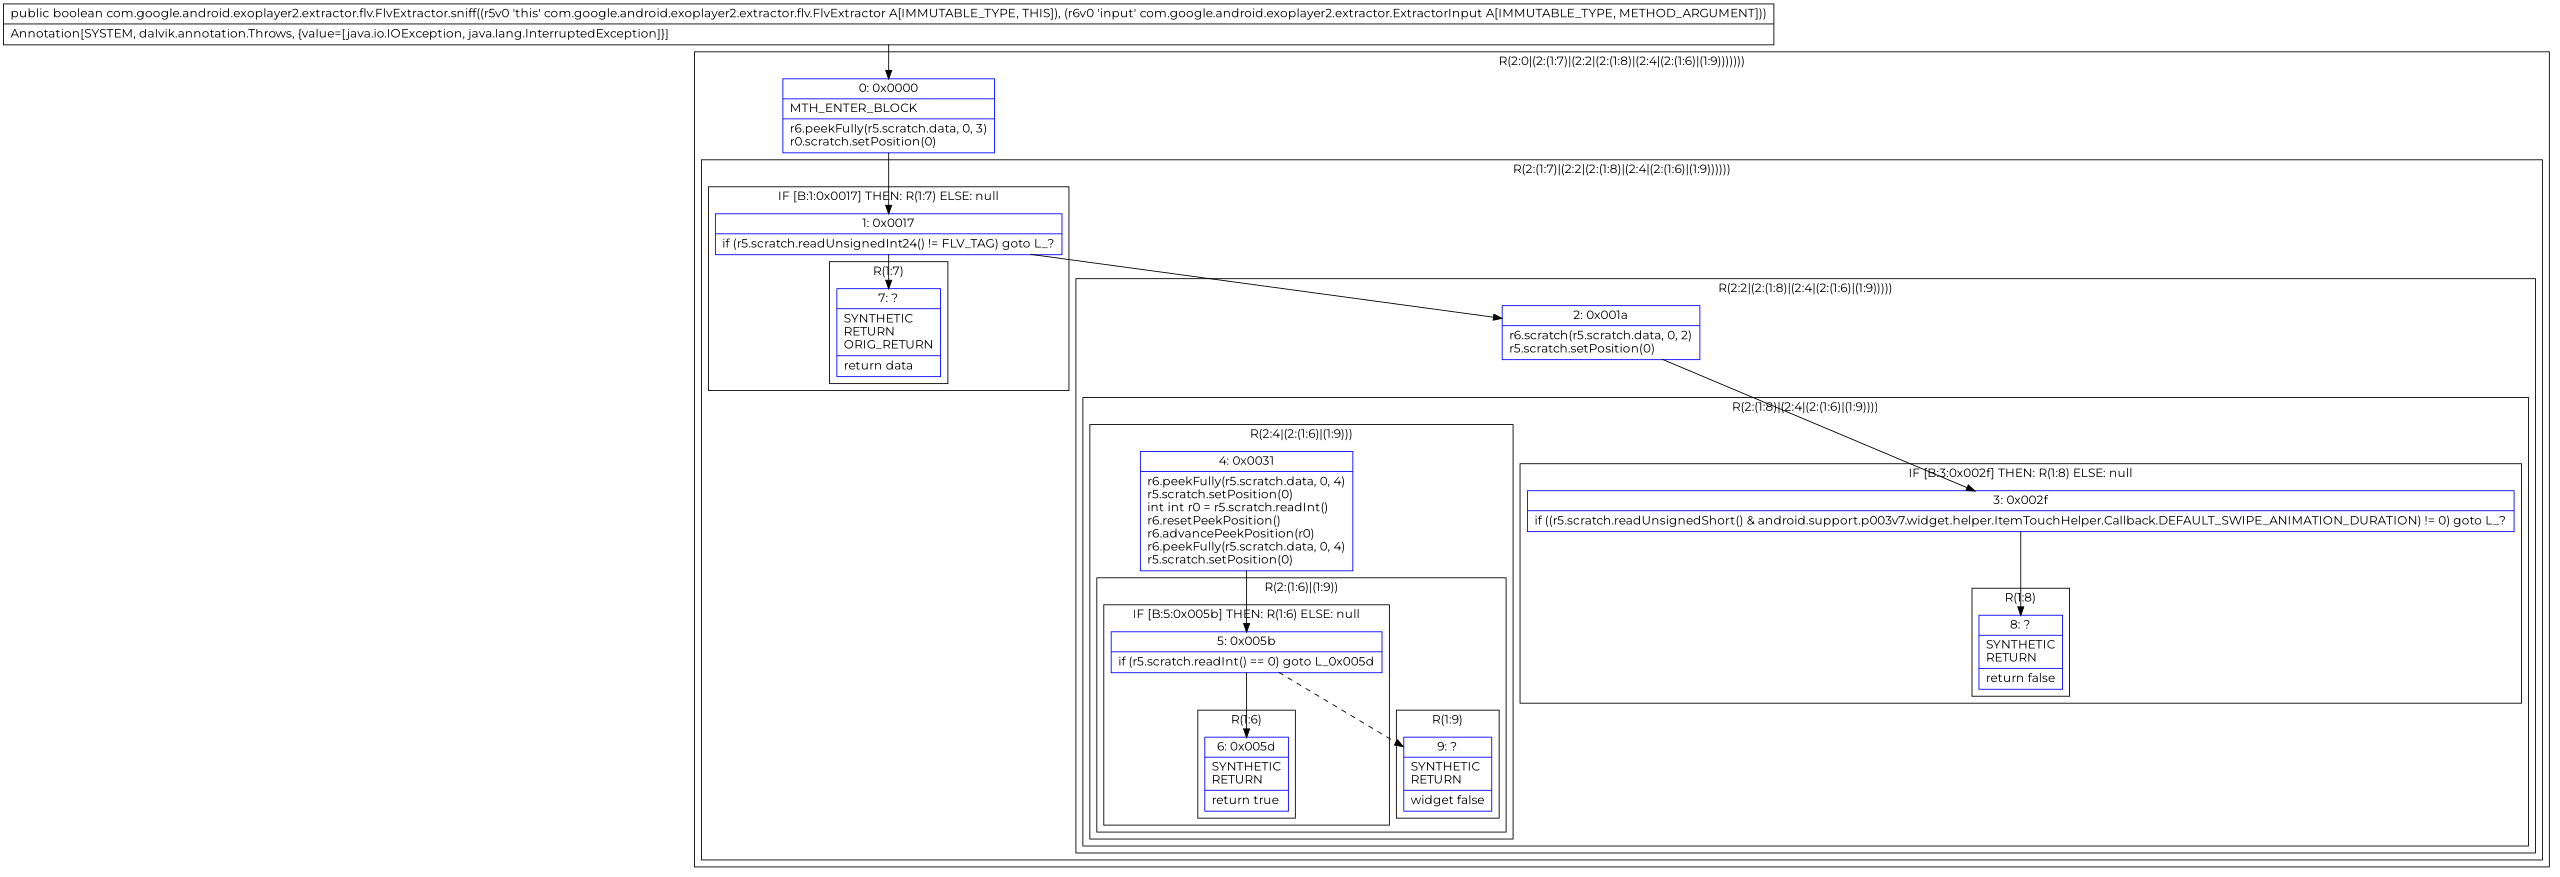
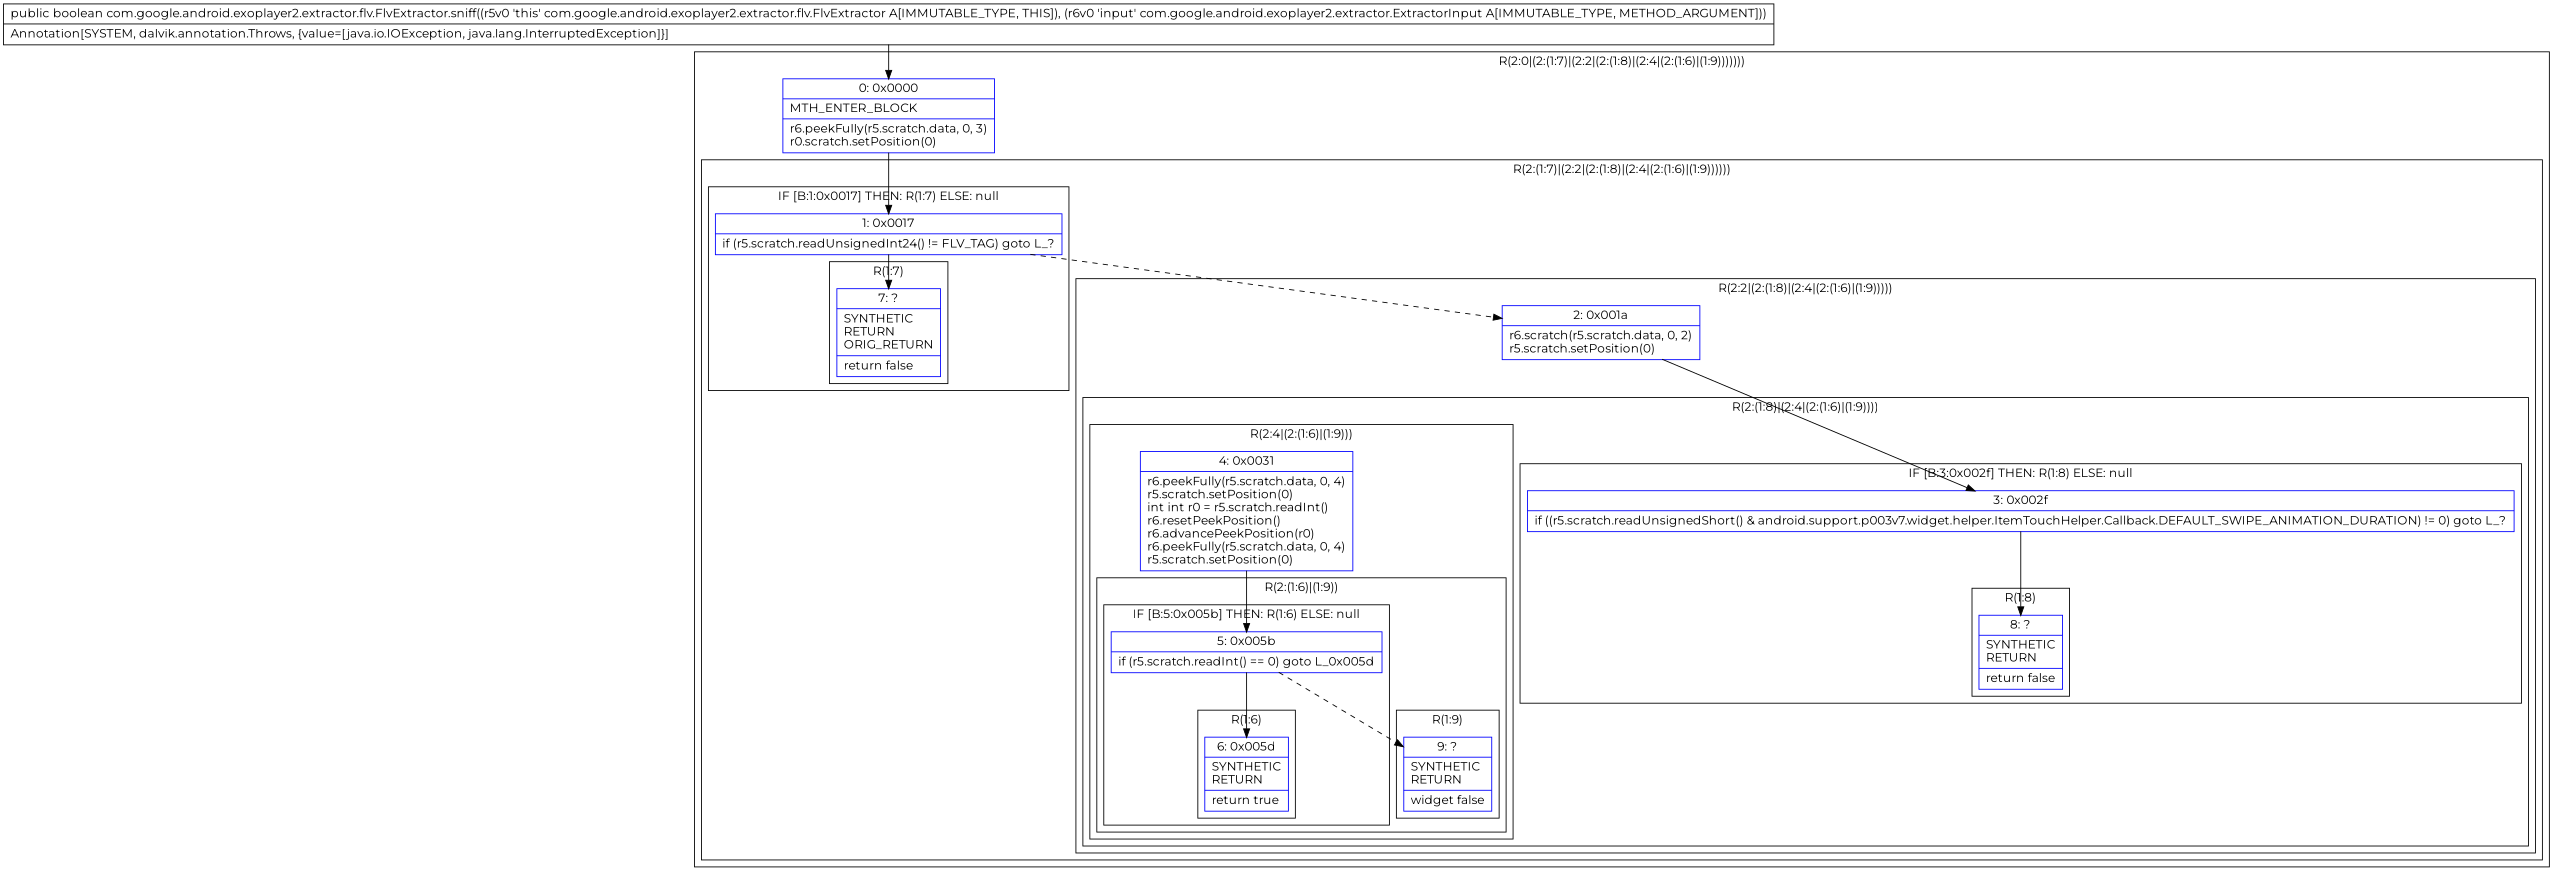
(1262, 286) -> (1262, 286)
(879, 366) -> (879, 366)
